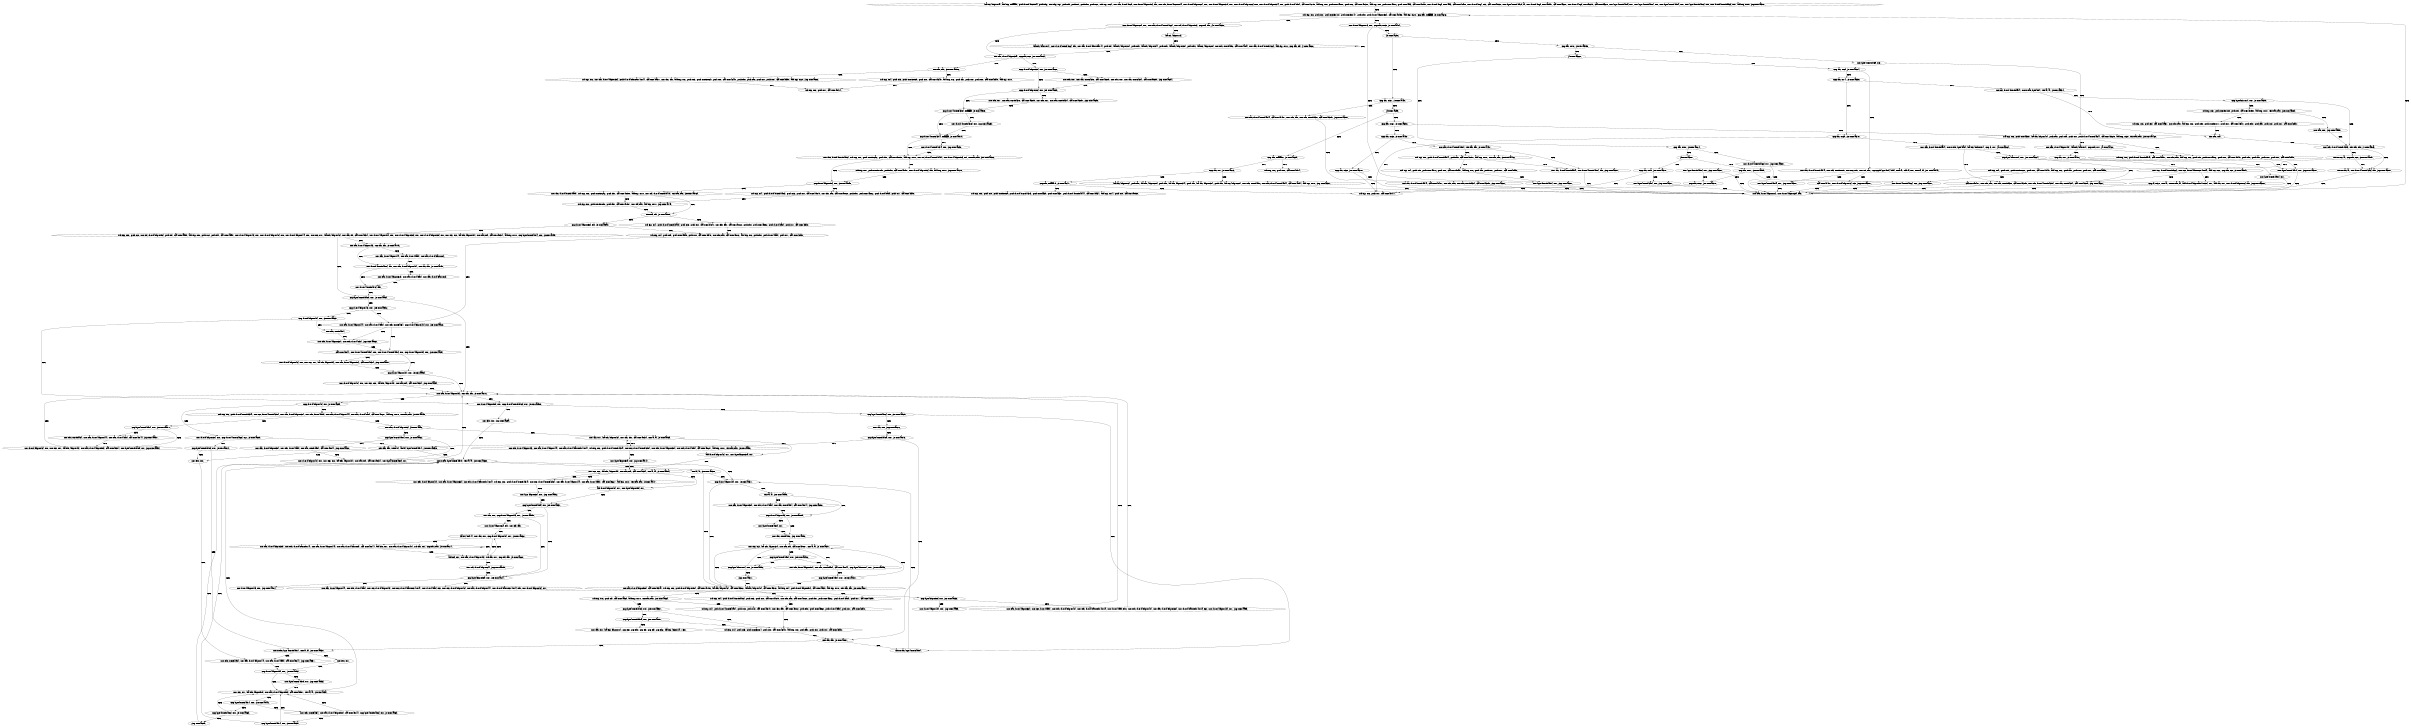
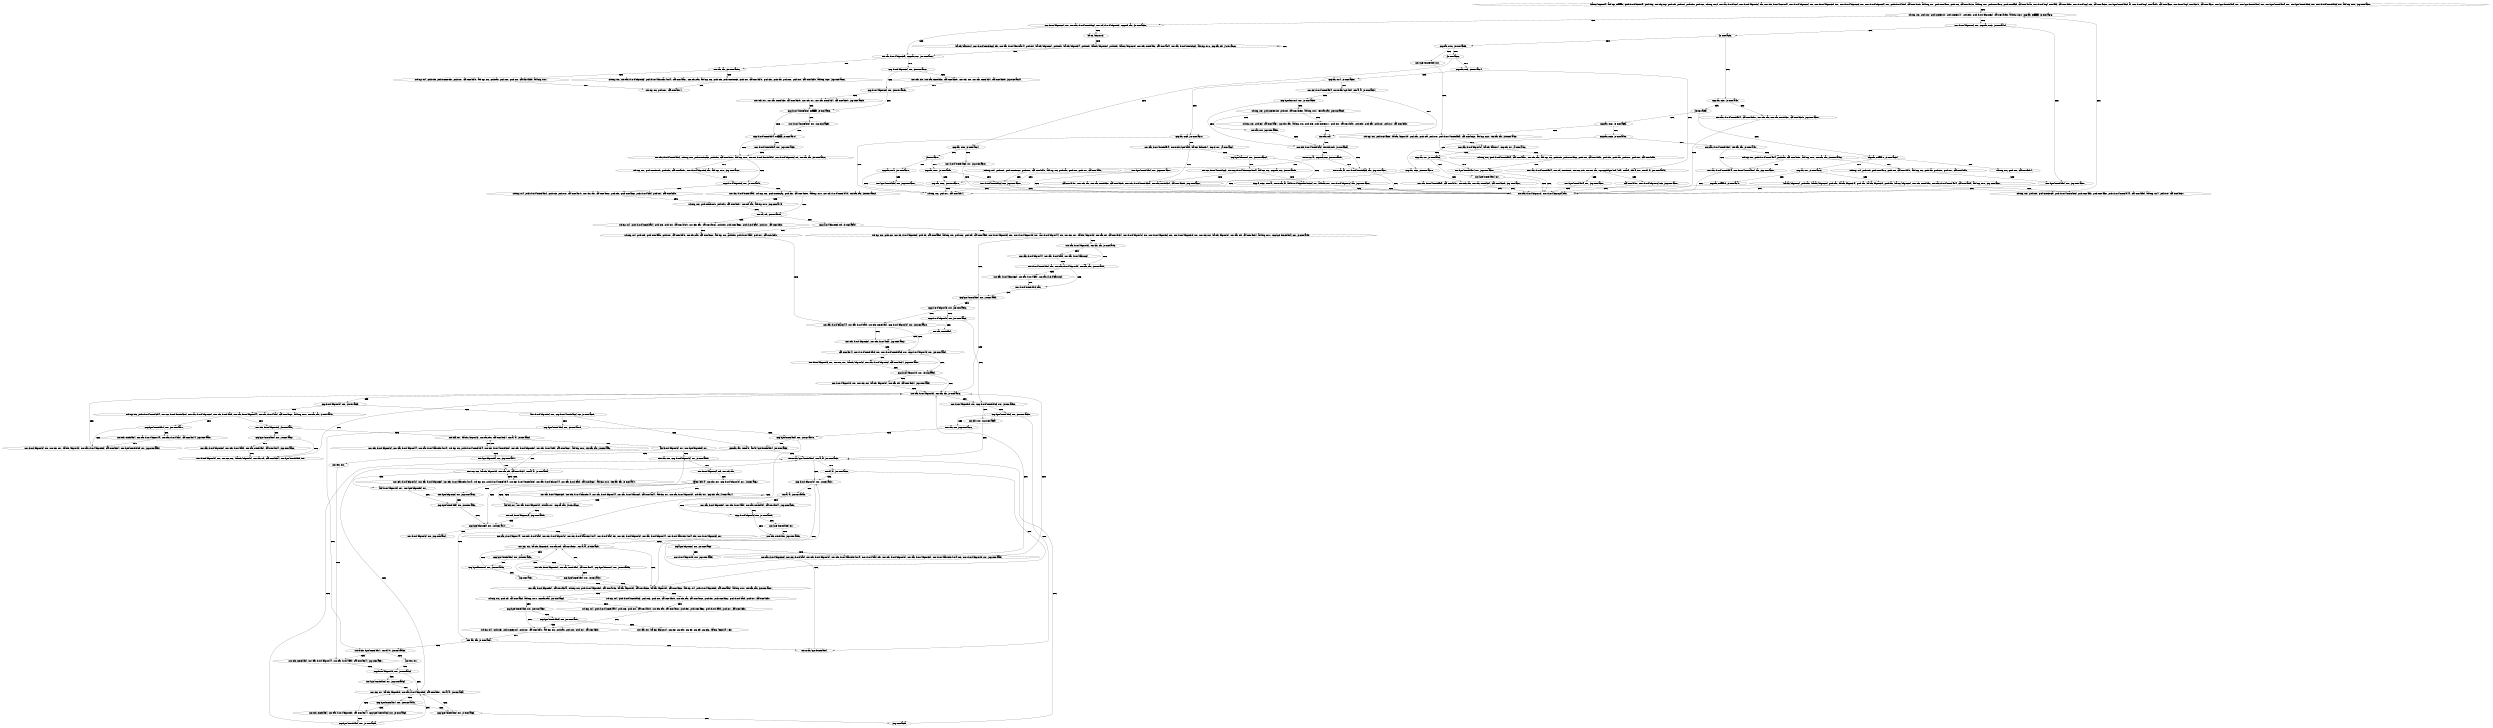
(198, 453) -> (686, 429)
(526, 510) -> (684, 453)
